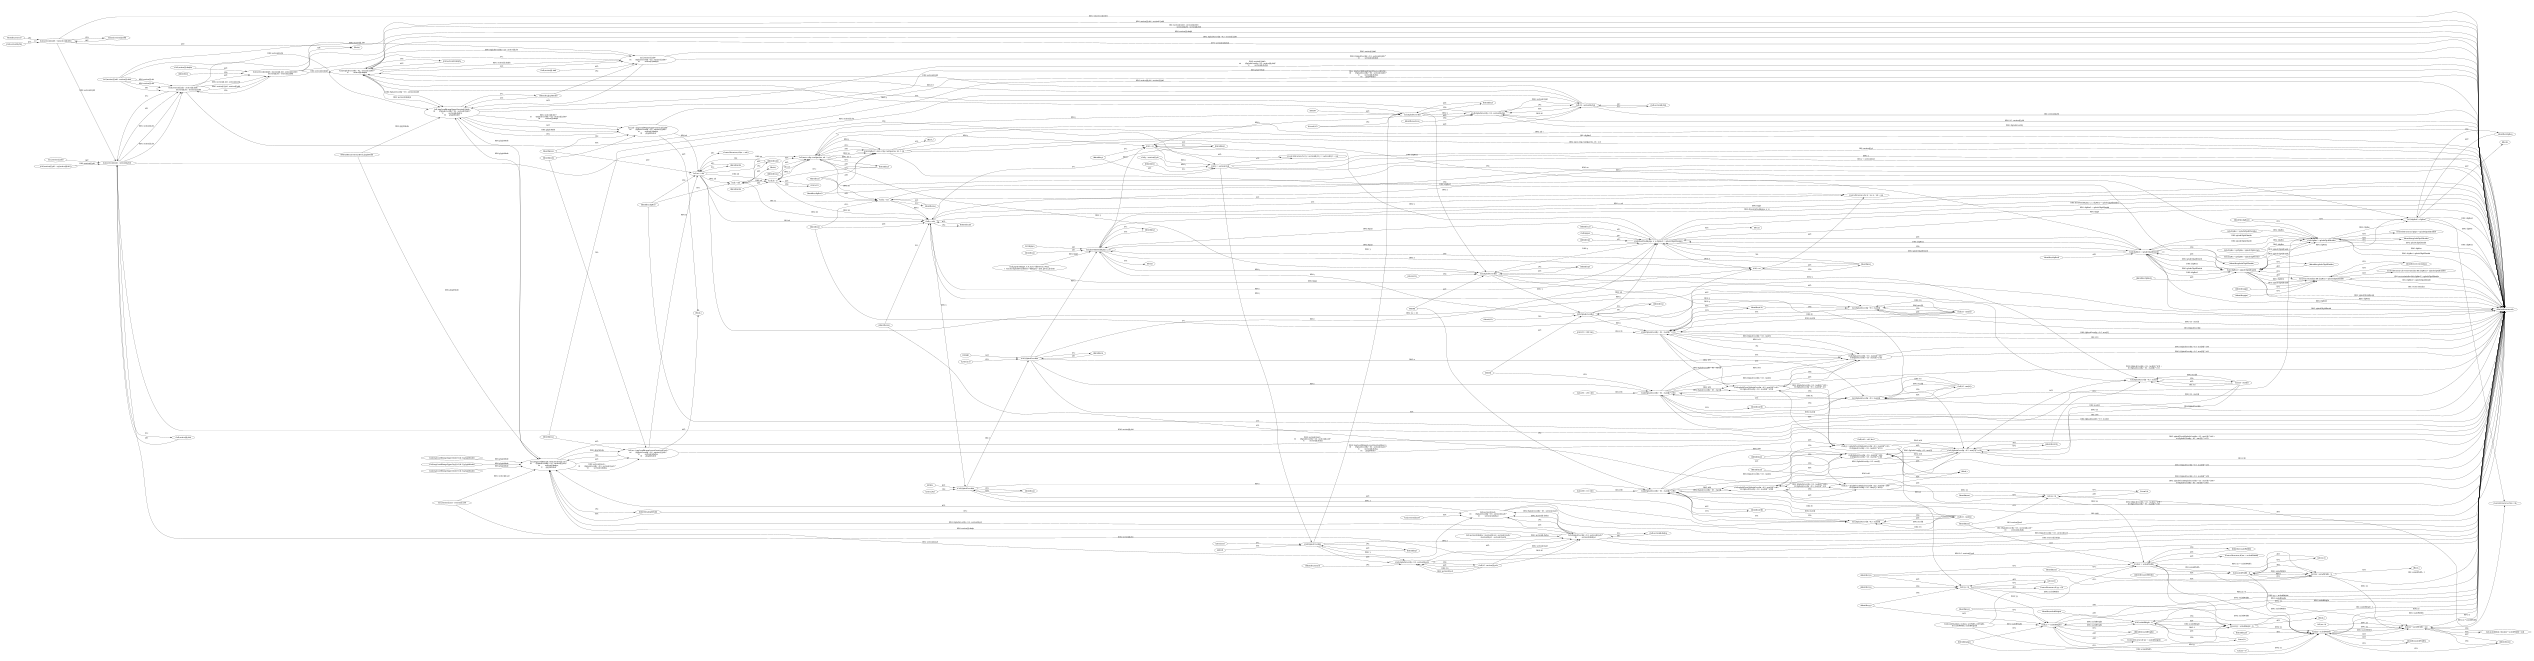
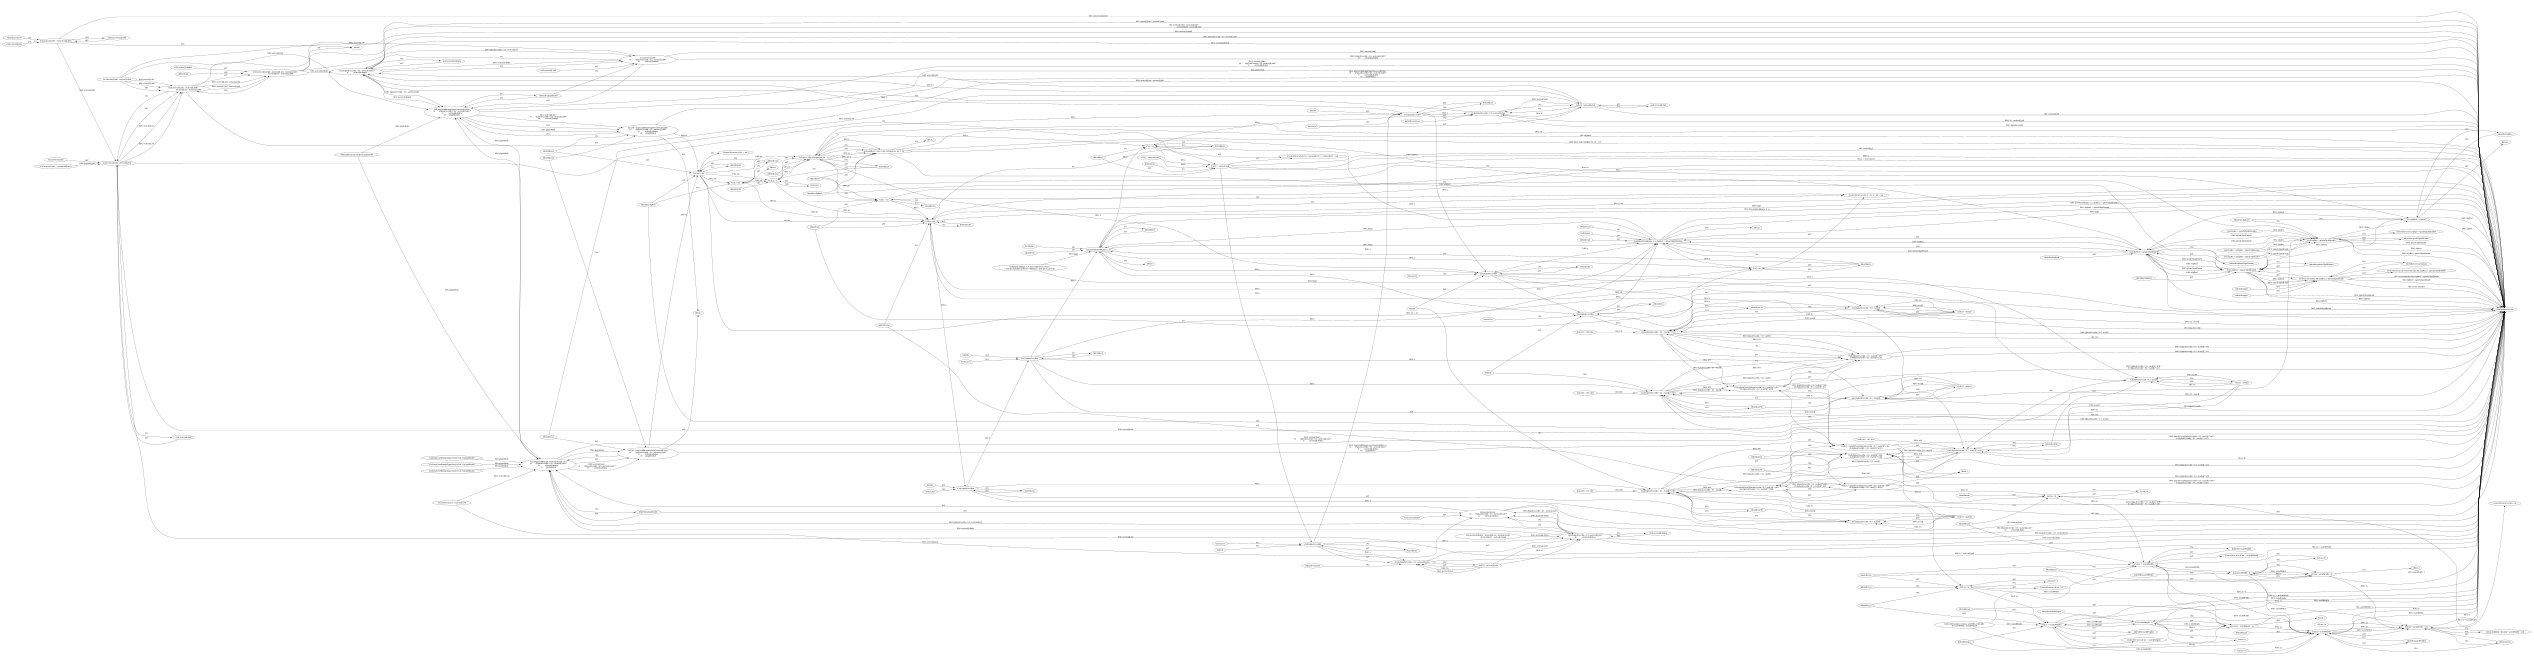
(2474, 343) -> (2272, 213)
none -> (1706, 405)
(2244, 567) -> (2431, 548)
